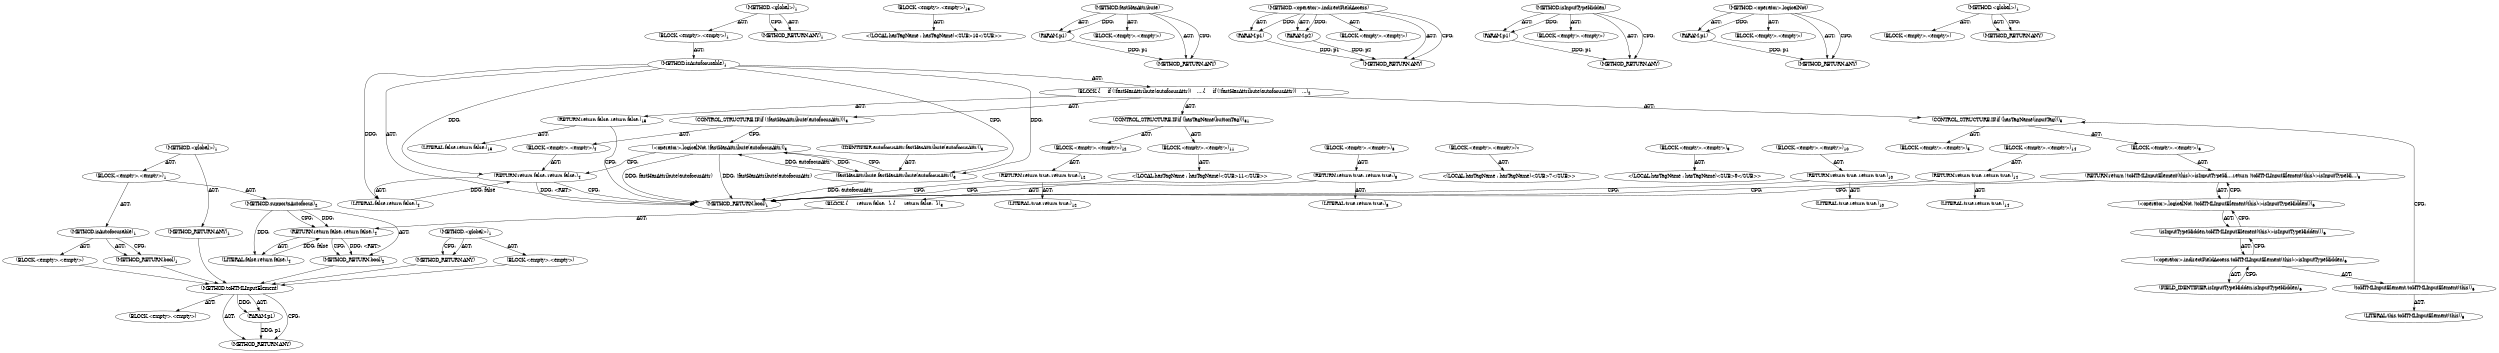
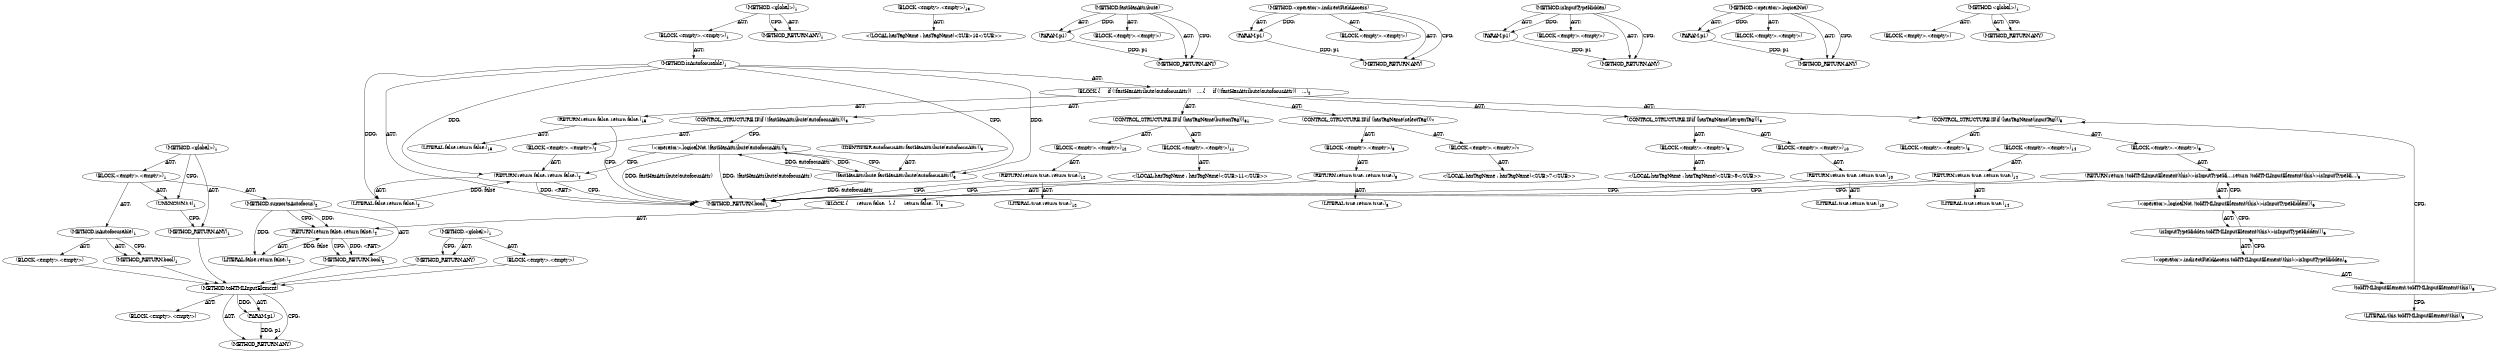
(1299, 36) -> none
none -> (1368, 121)
none -> (1695, 121)
none -> (176, 205)
(2230, 289) -> none
(2420, 303) -> (2420, 303)
